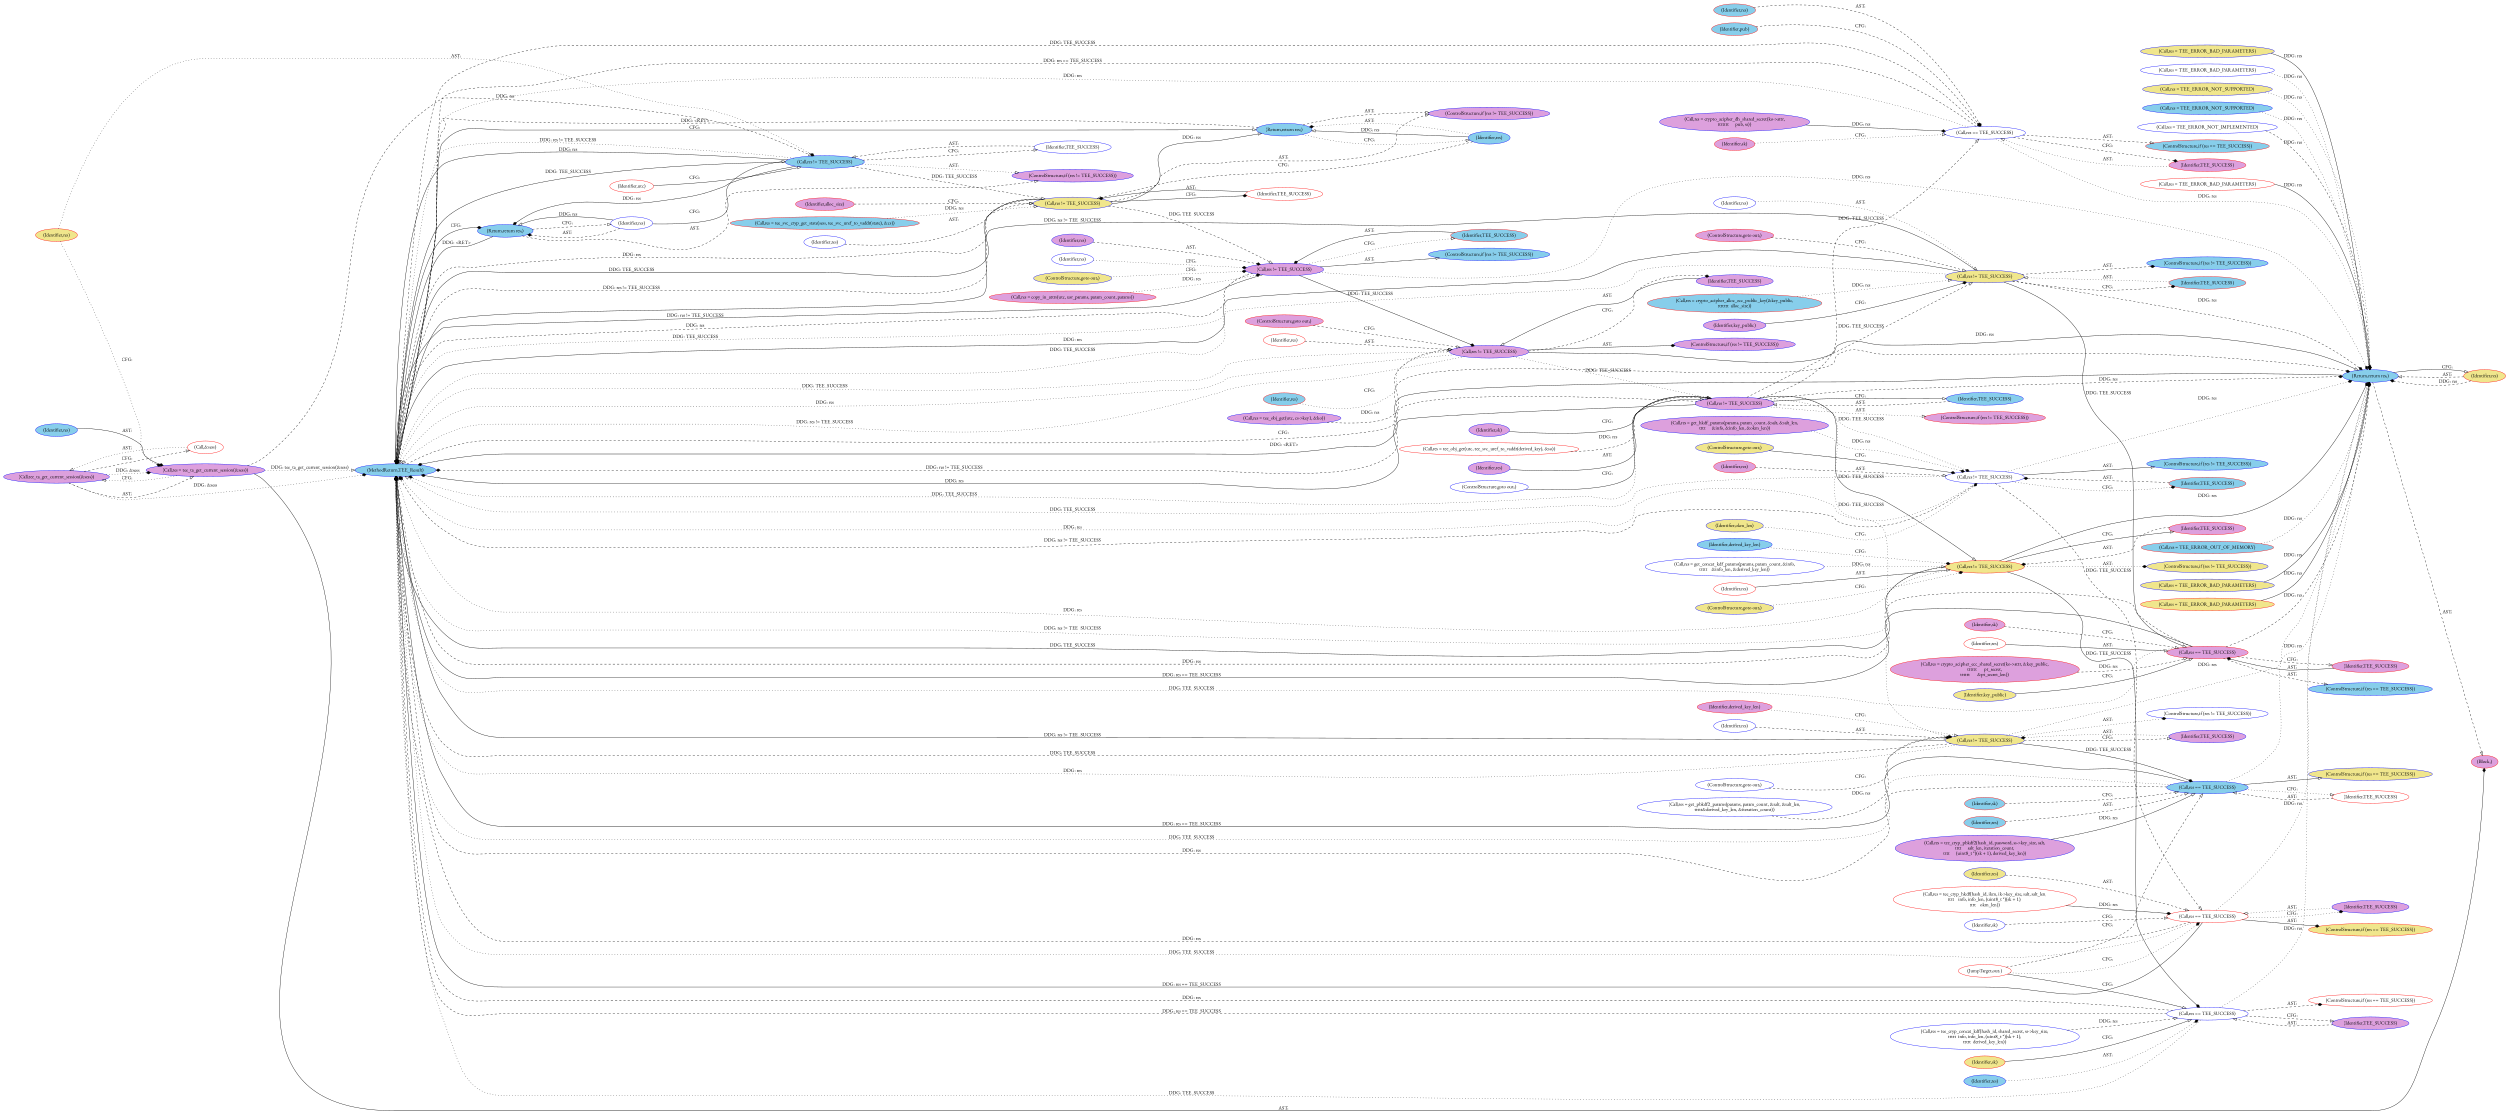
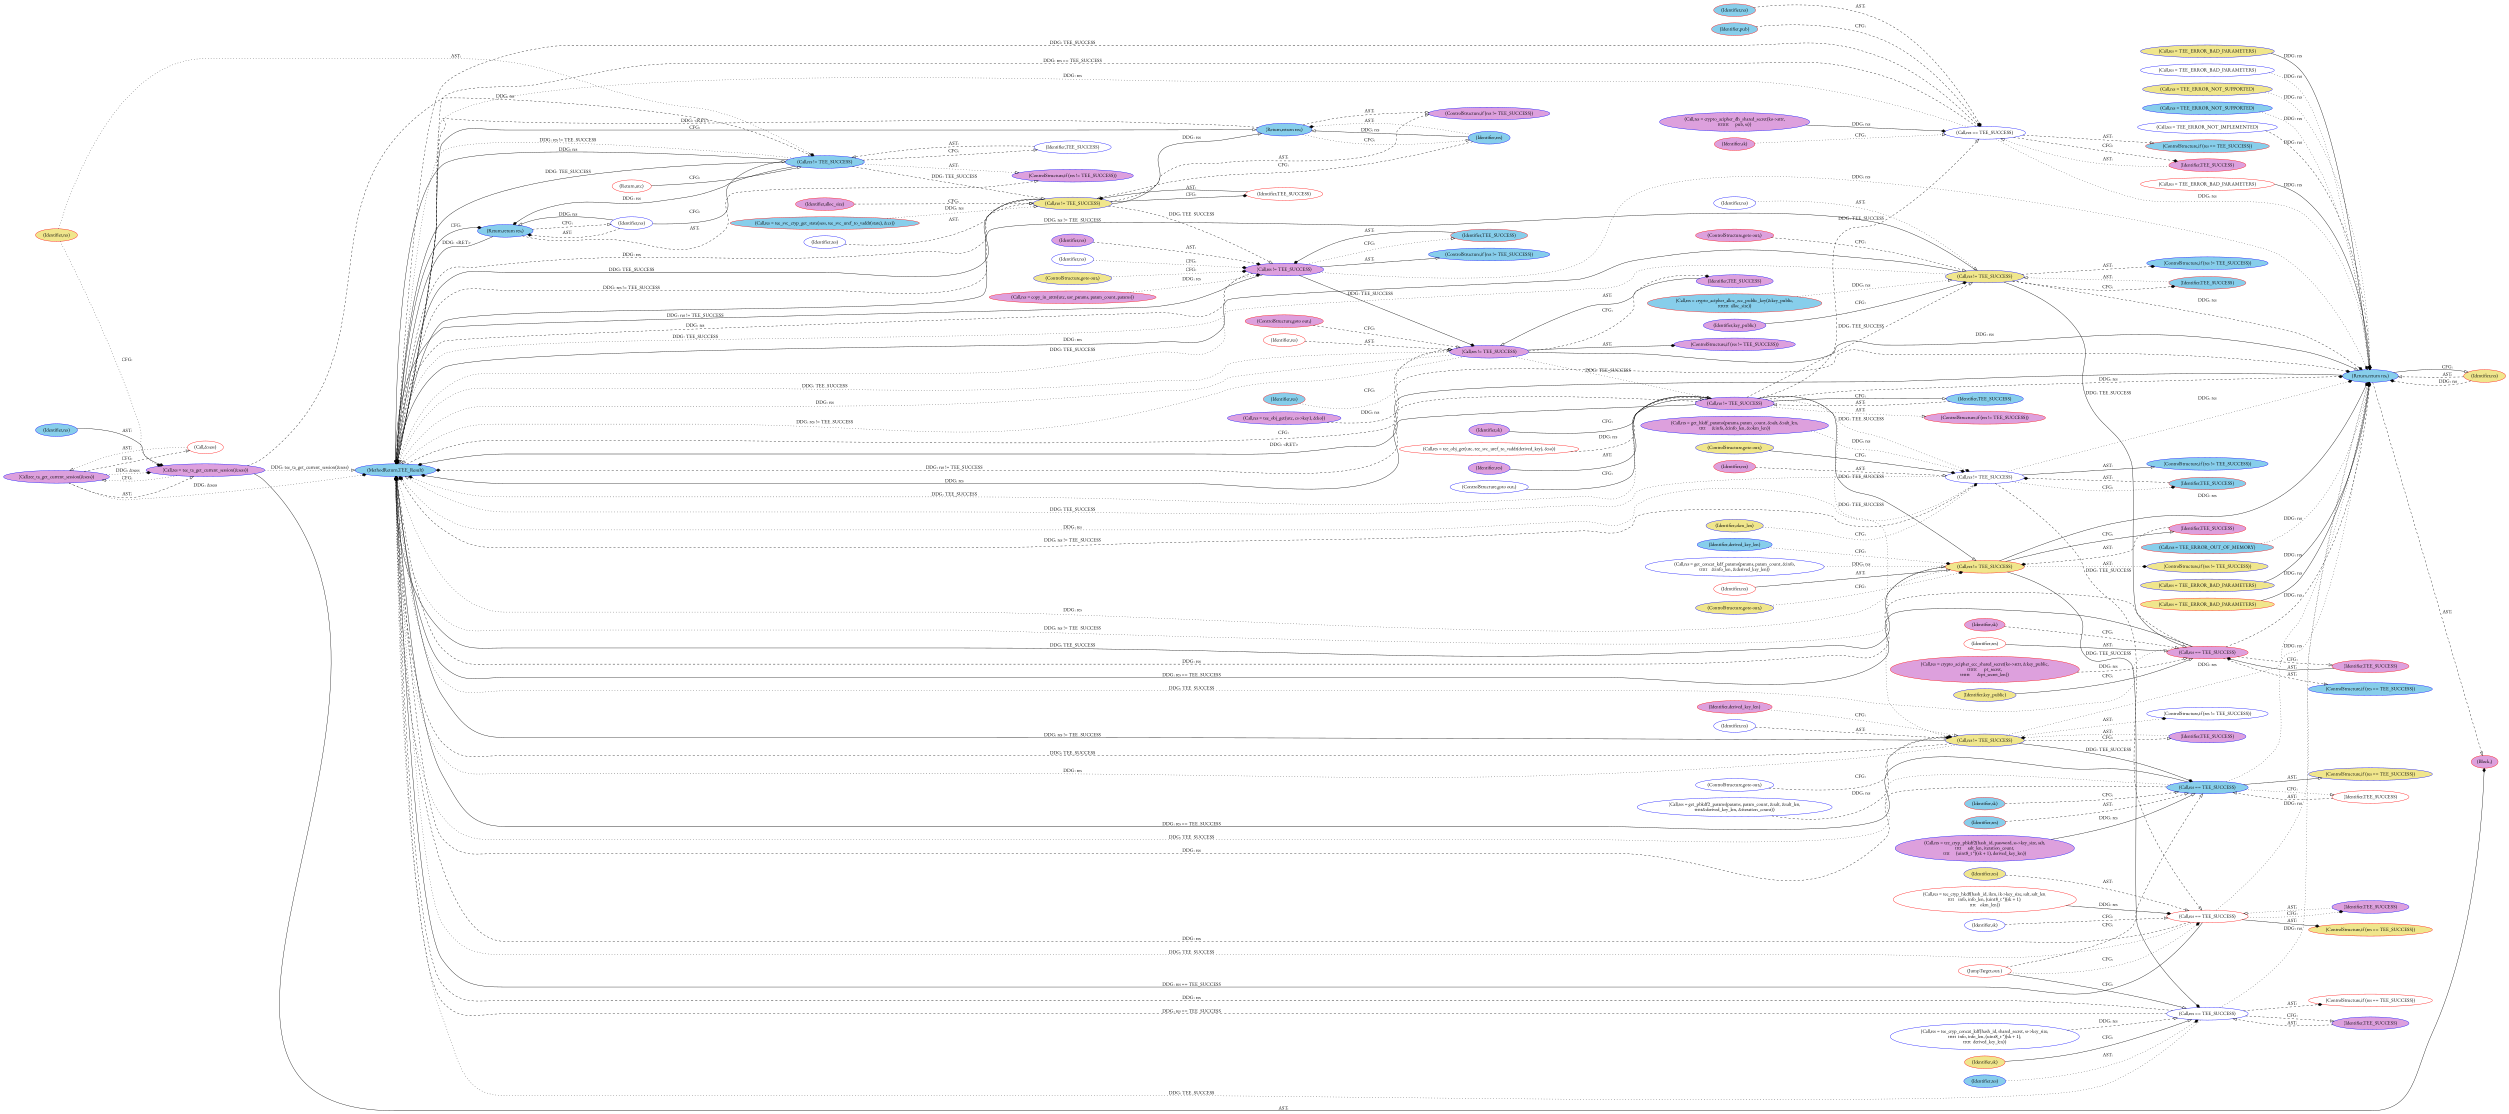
(632, 186) -> (632, 186)
